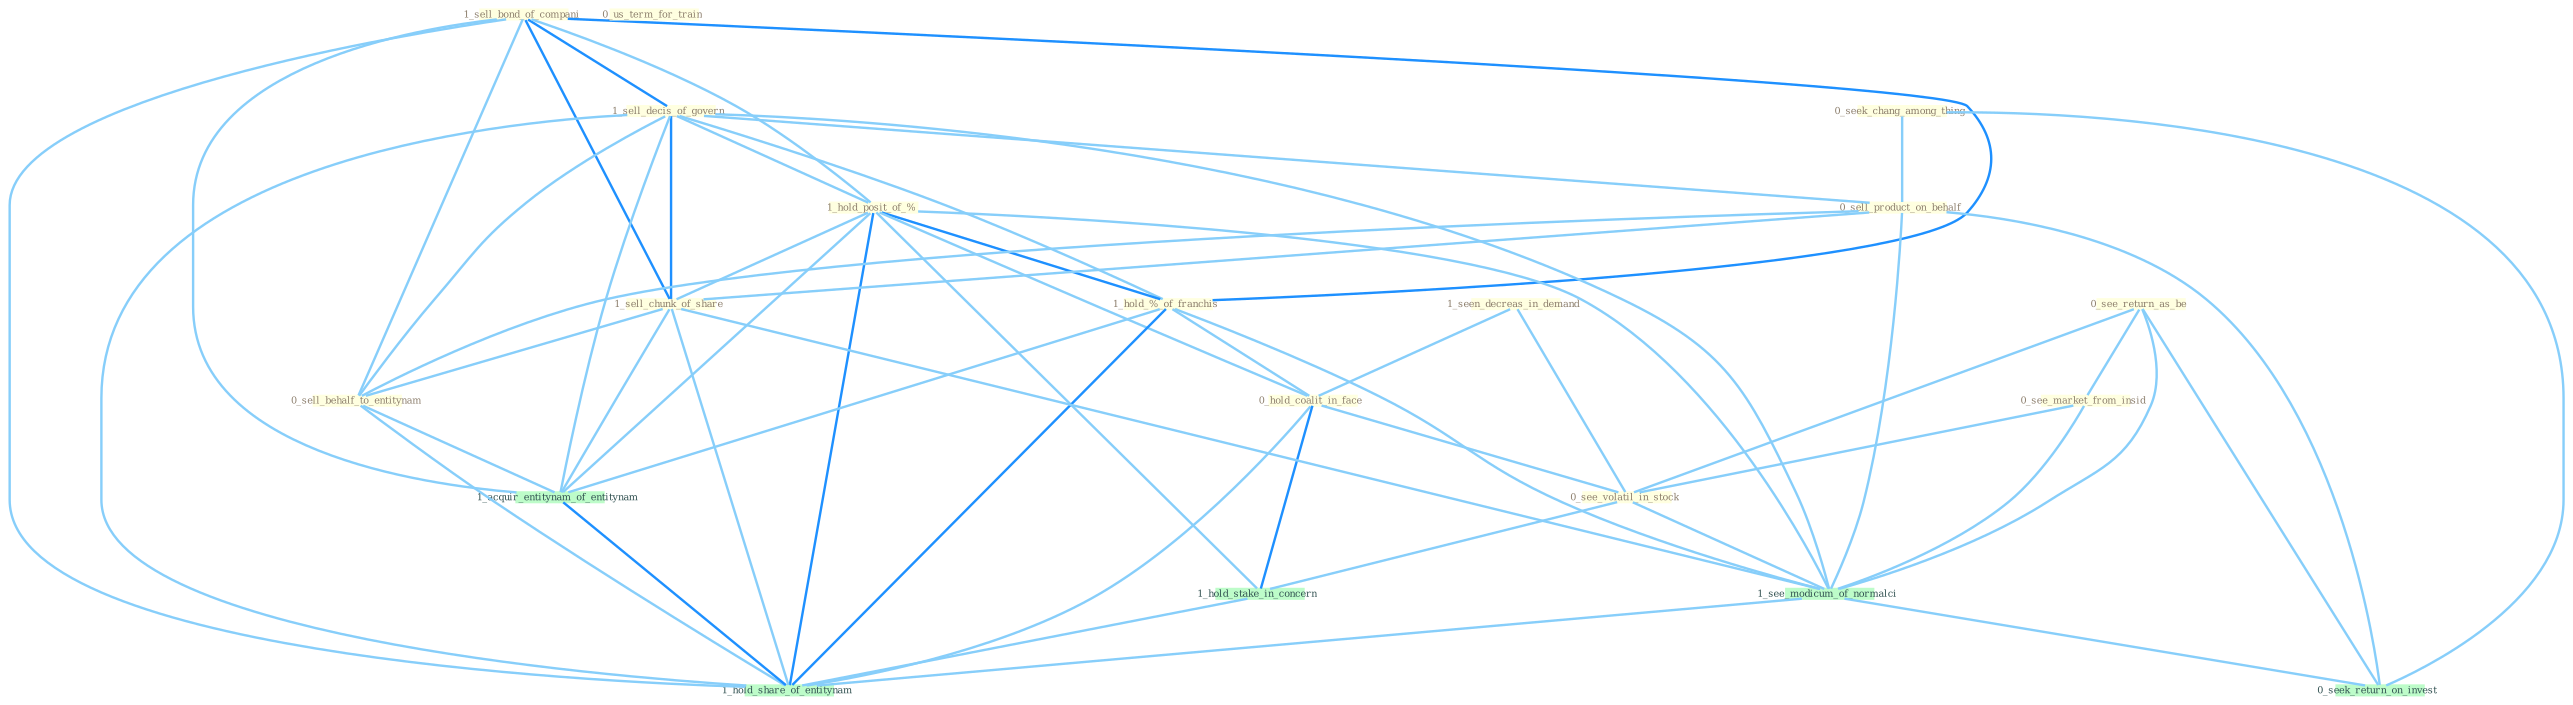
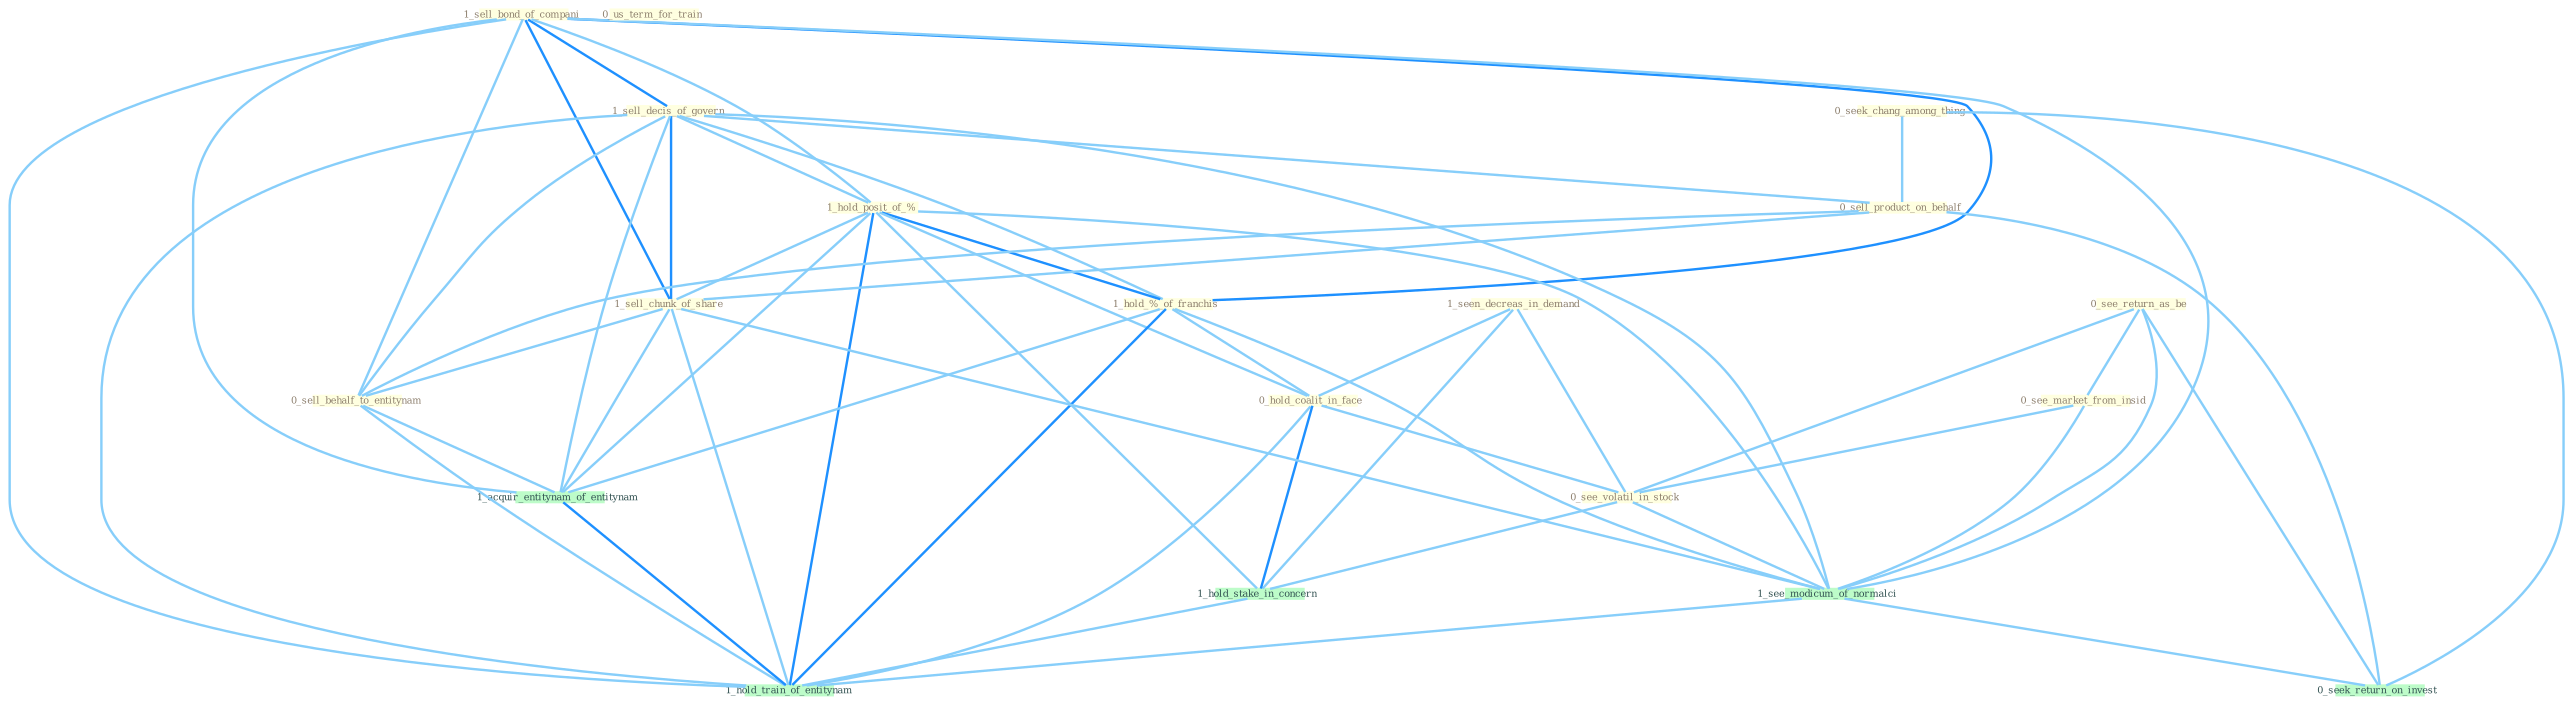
(1880, 423) -> (2066, 138)
none -> (1388, 449)
(789, 690) -> (789, 690)
